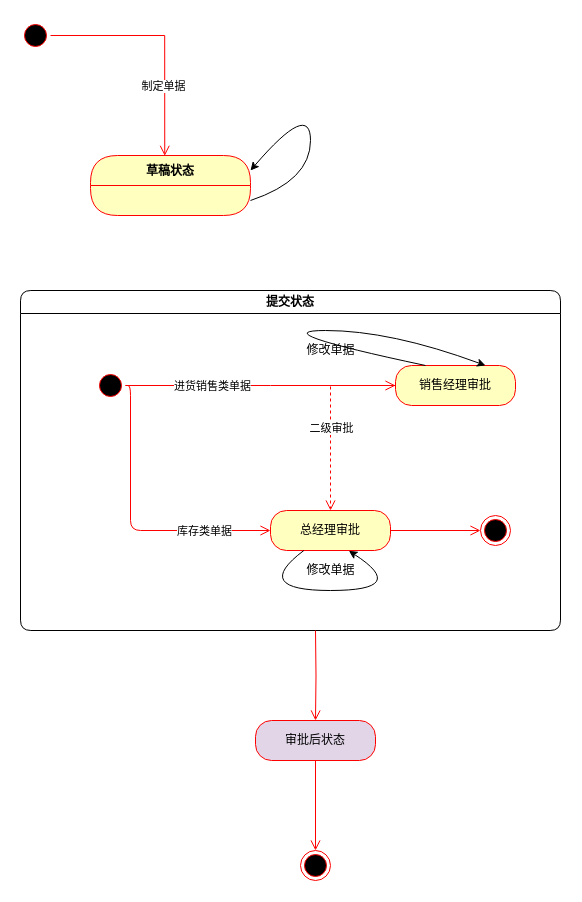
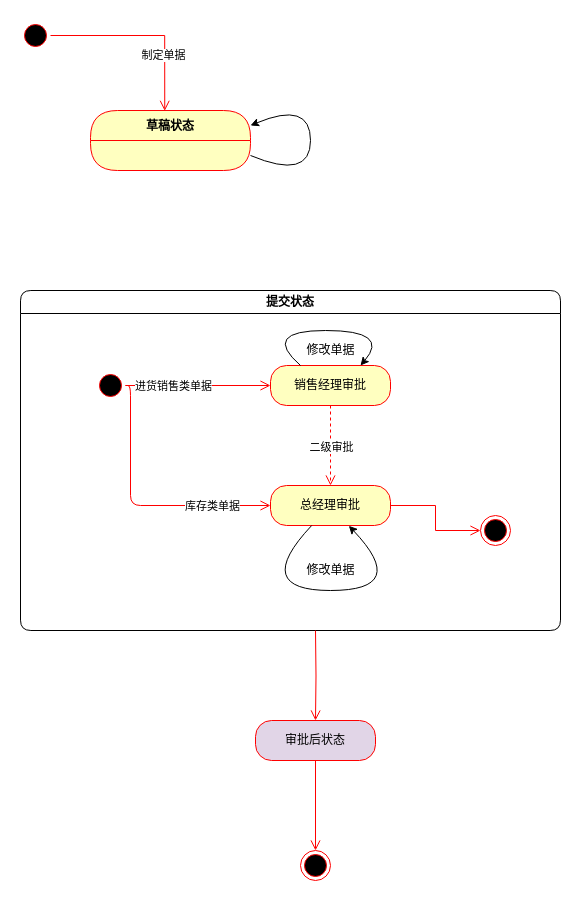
(171, 186) -> (171, 141)
(456, 386) -> (331, 386)
(331, 531) -> (331, 506)
